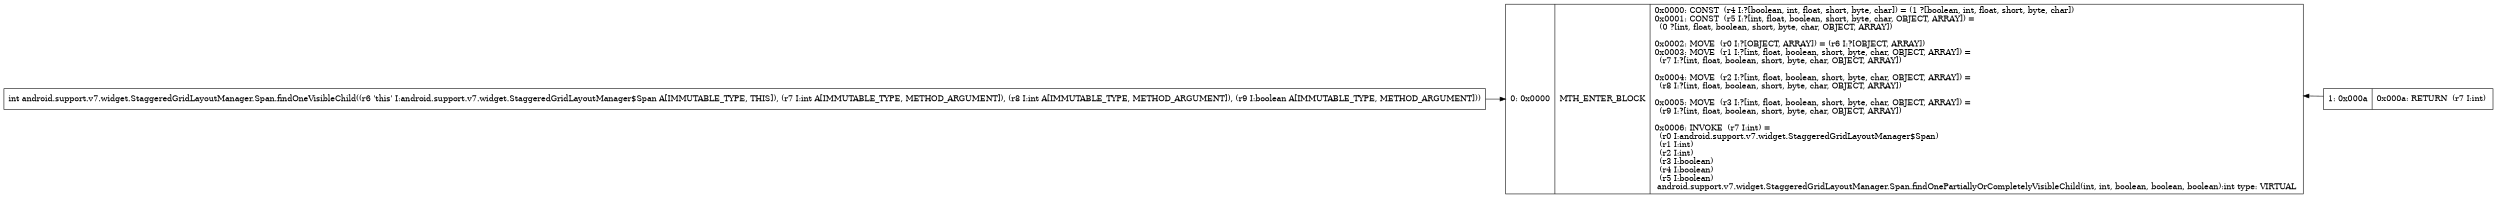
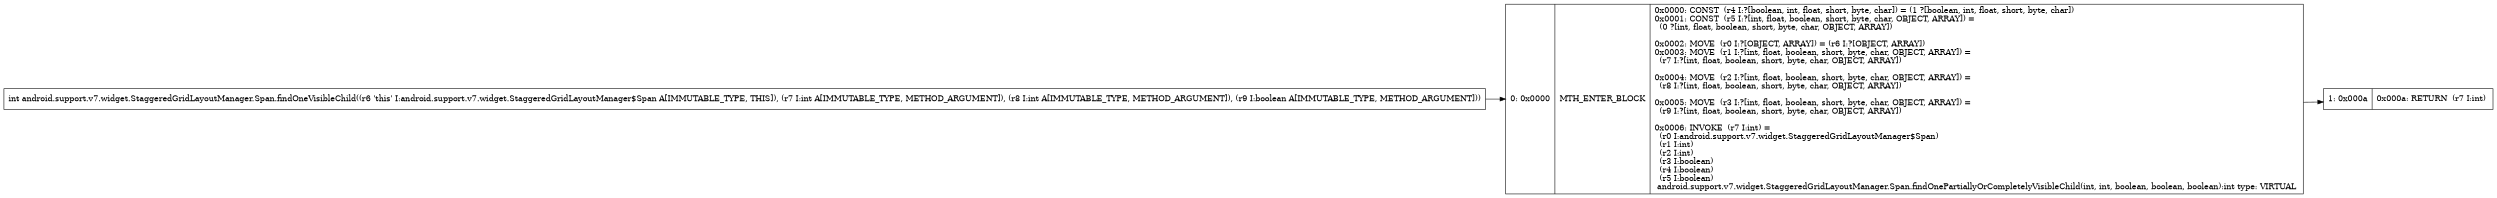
(2316, 96) -> (2311, 102)
